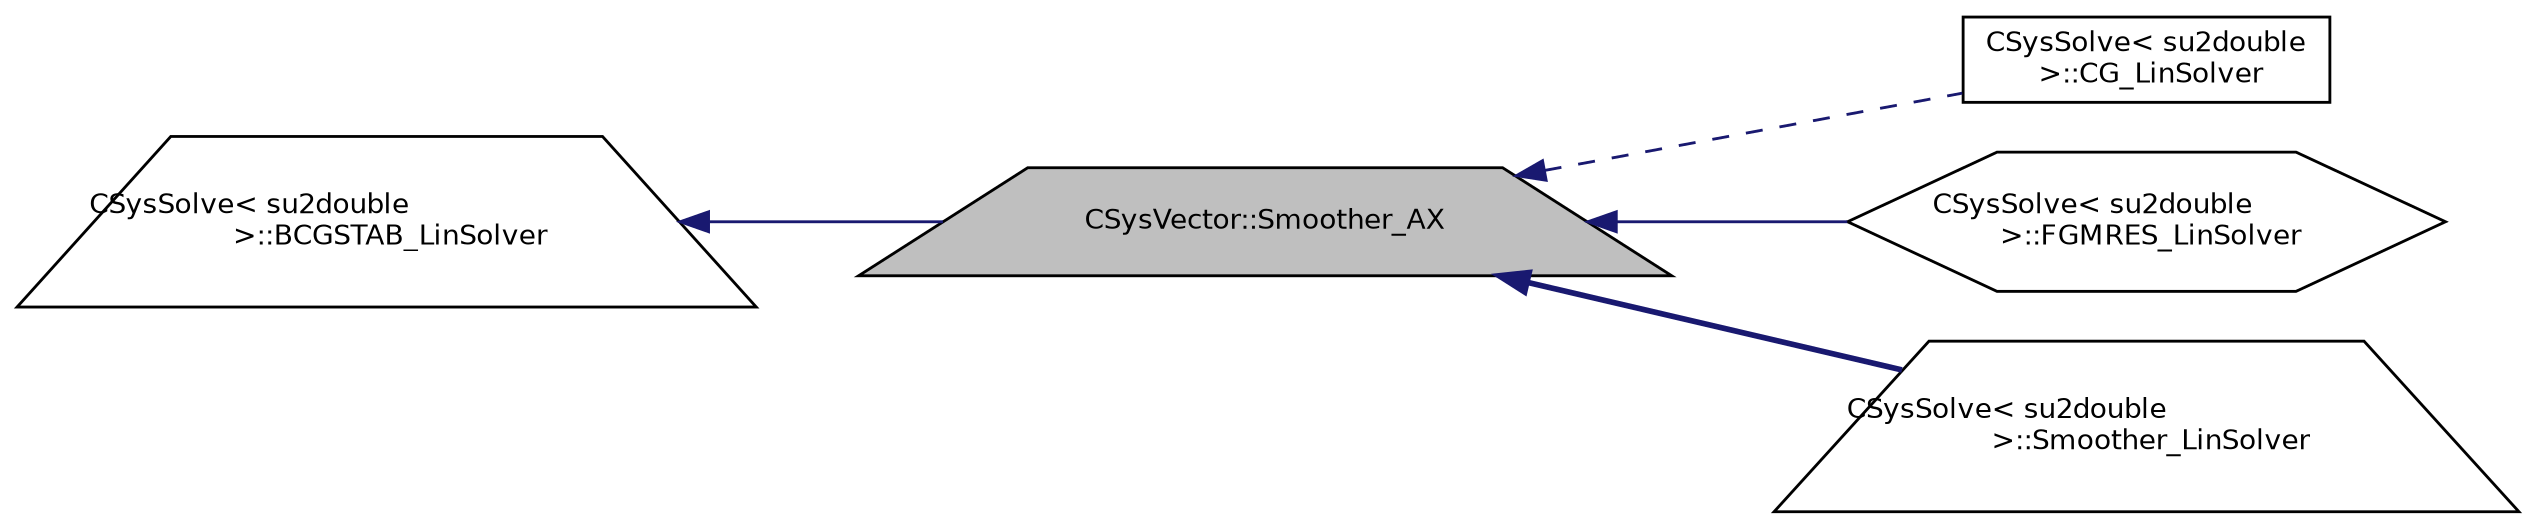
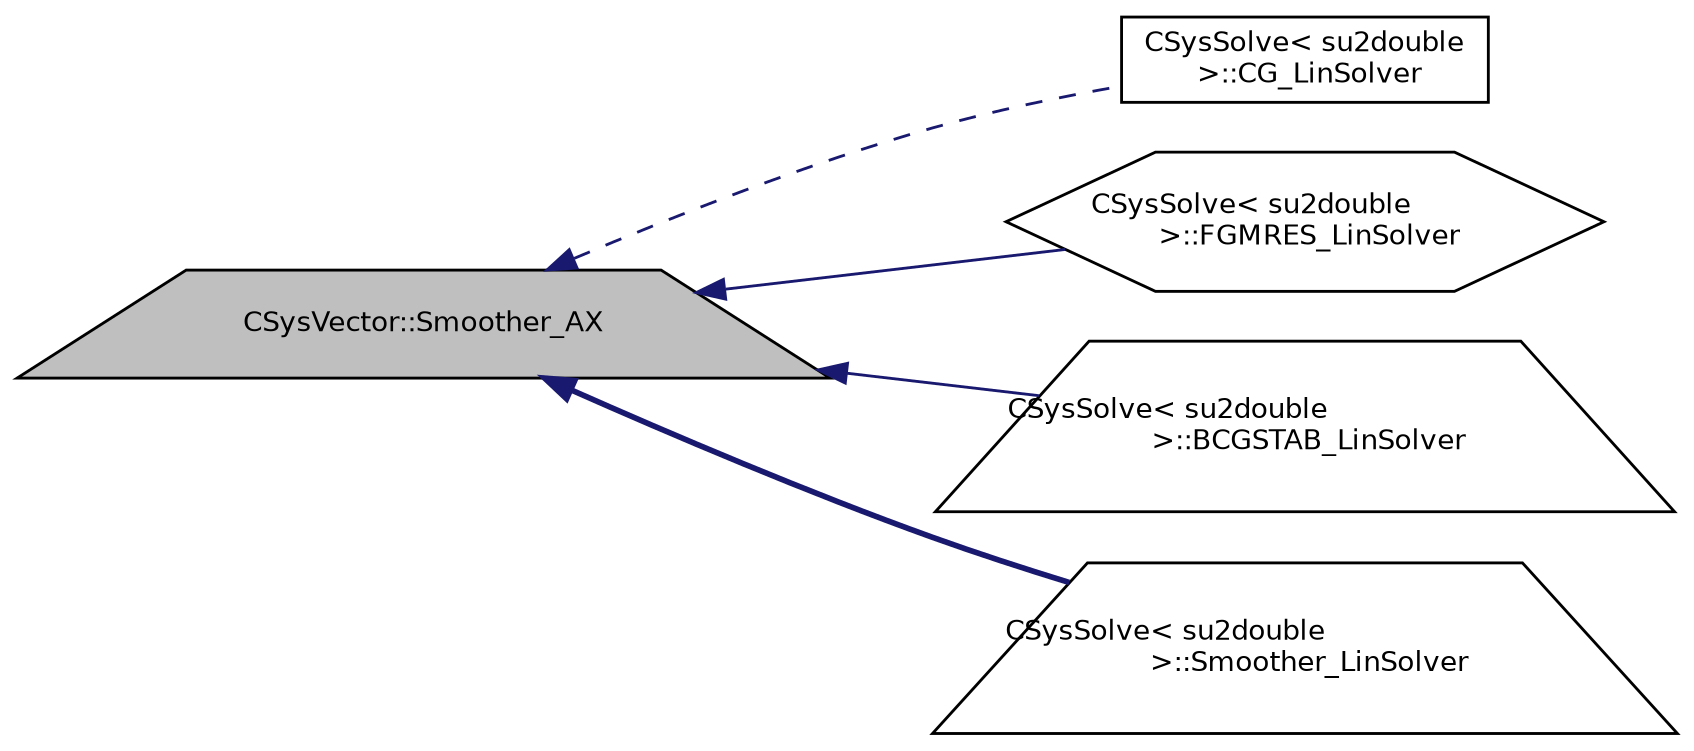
(826, 222) -> (943, 384)
